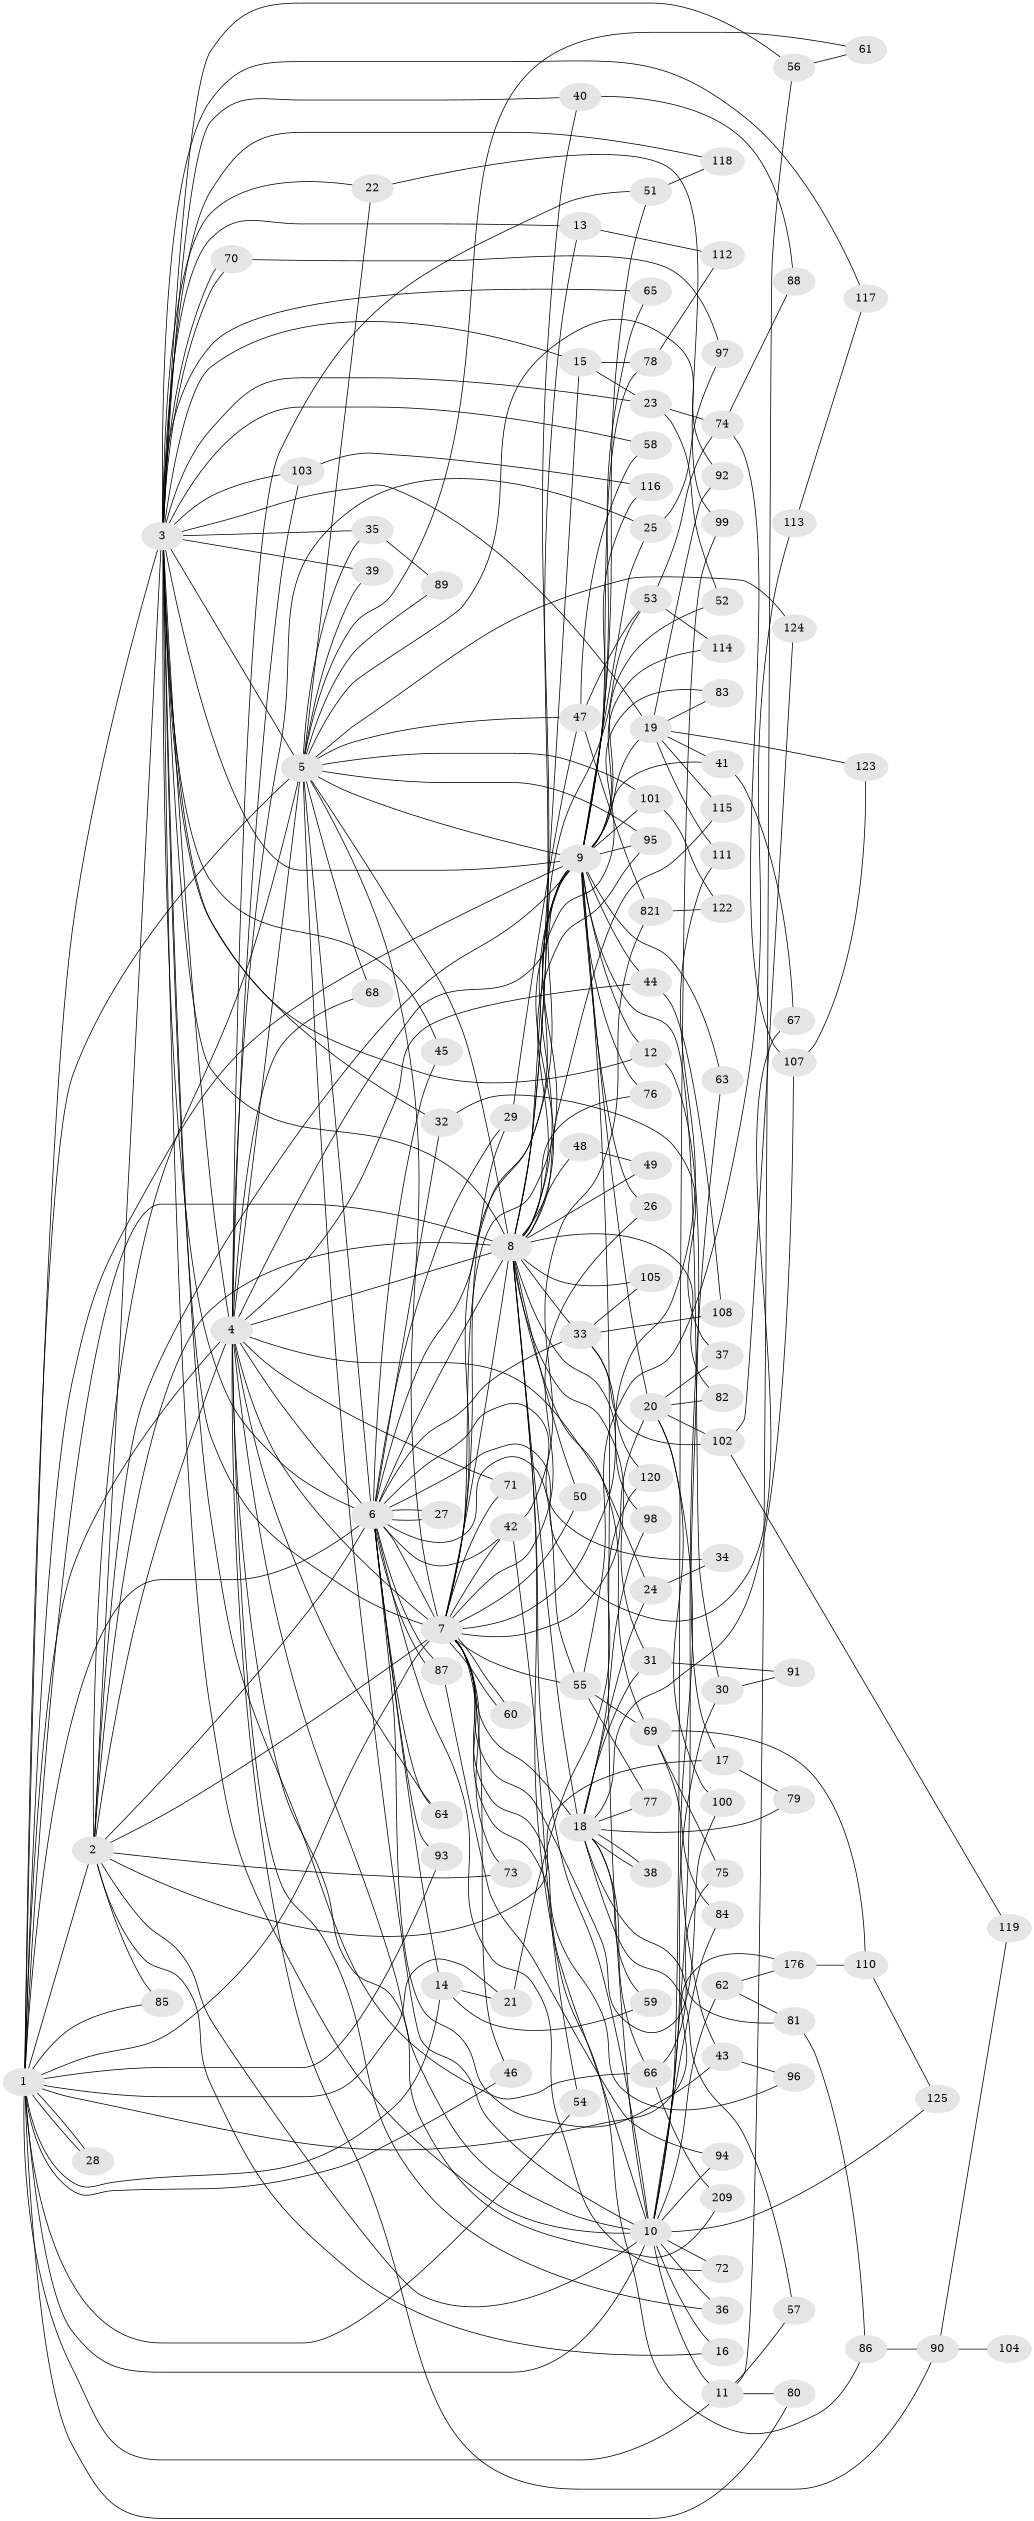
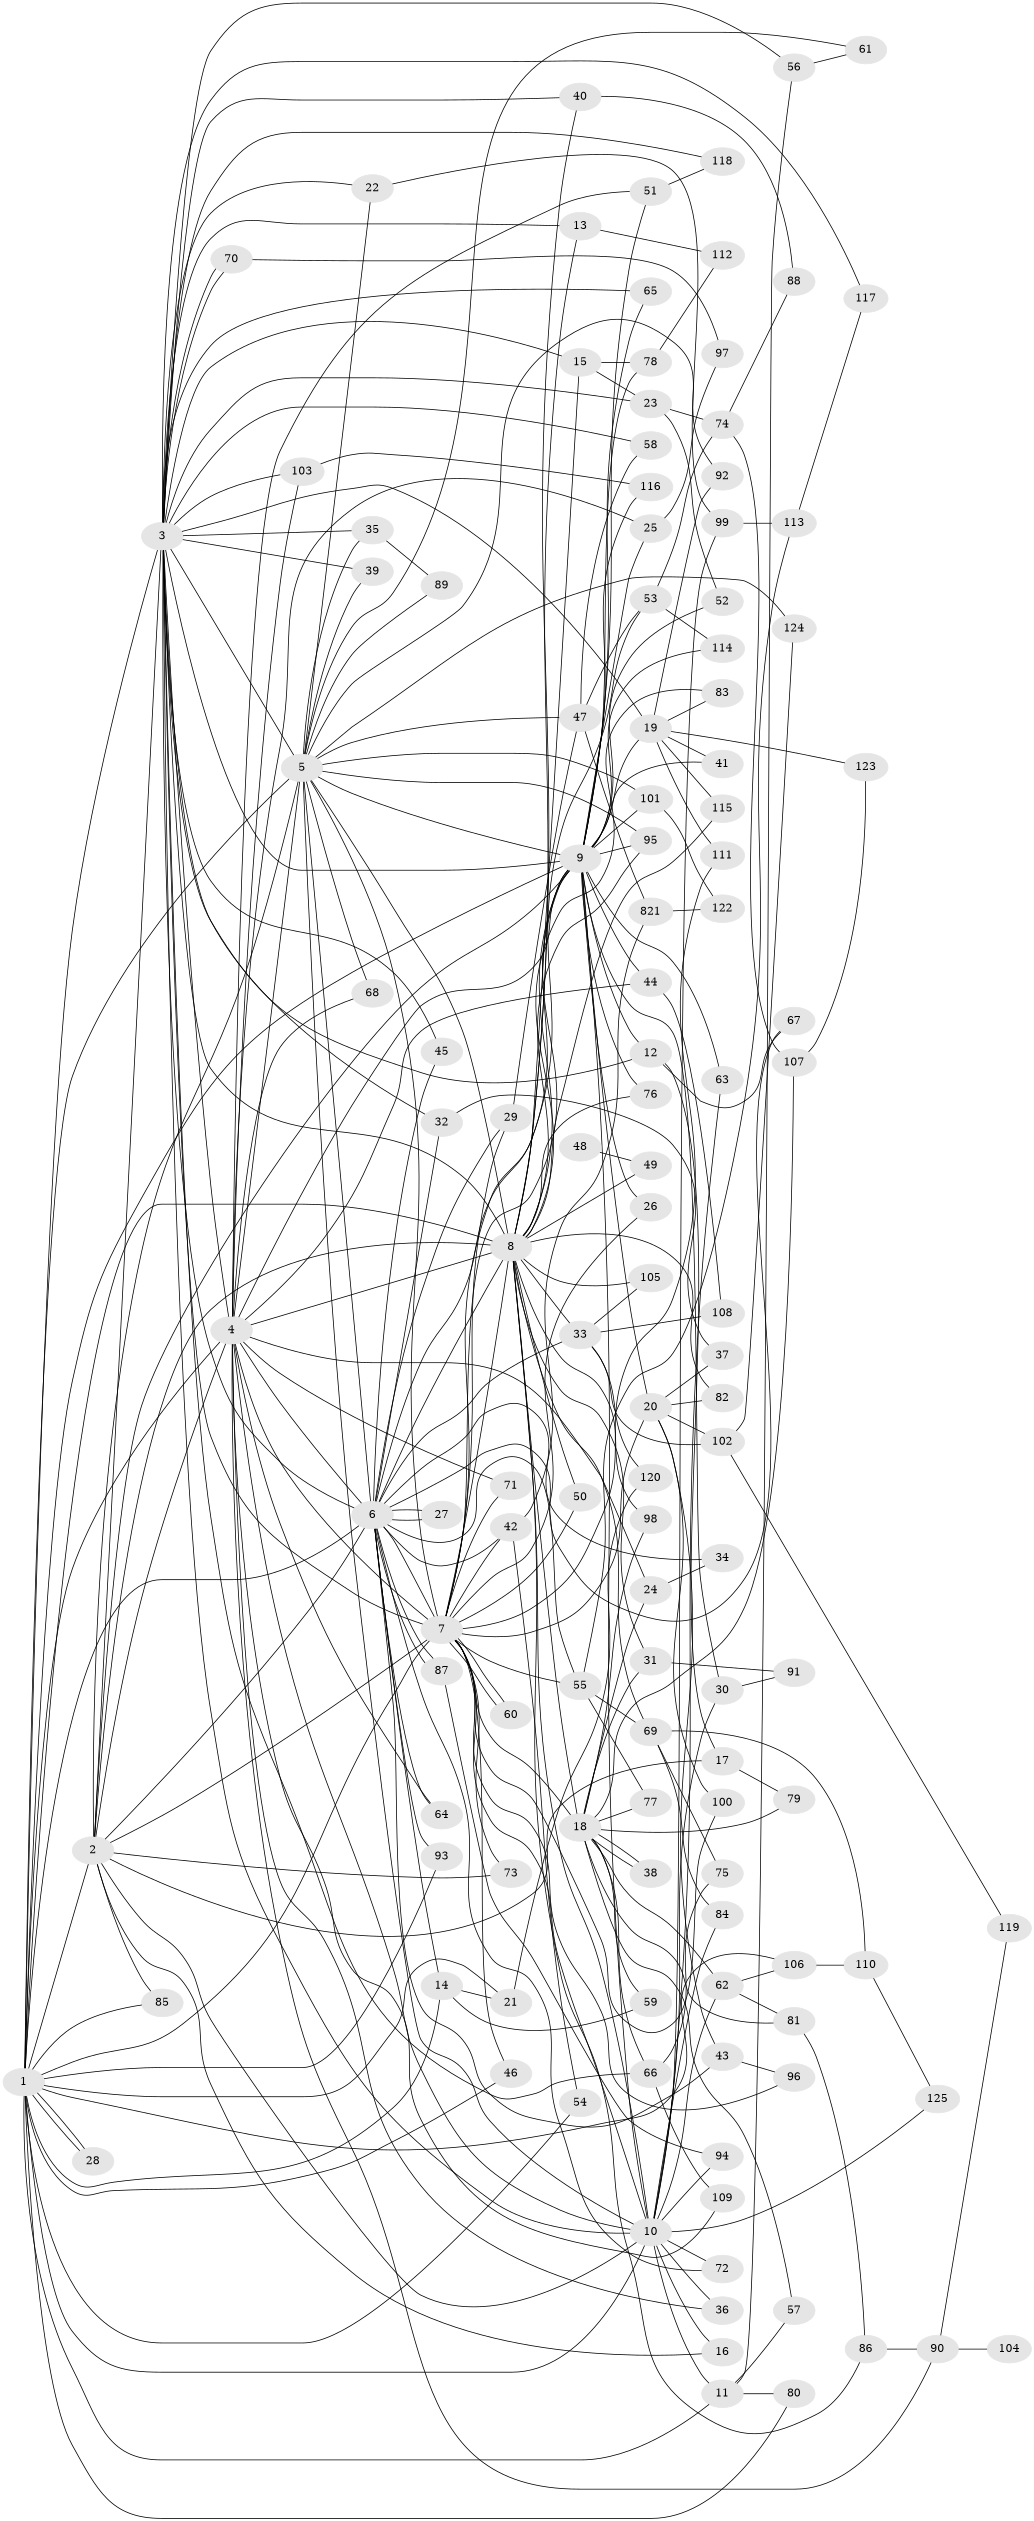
none -> (761, 523)
(773, 870) -> (736, 1105)
(555, 1179) -> none
none -> (648, 1910)
(794, 1965) -> (794, 1965)
(723, 2198) -> (723, 2198)
